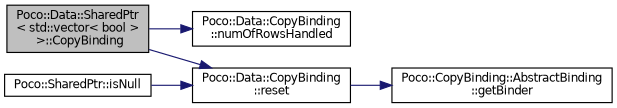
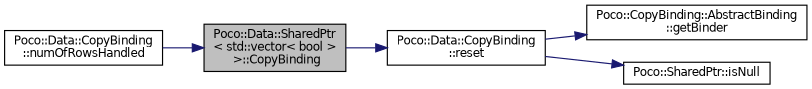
(165, 29) -> (177, 48)
(166, 85) -> (579, 60)
